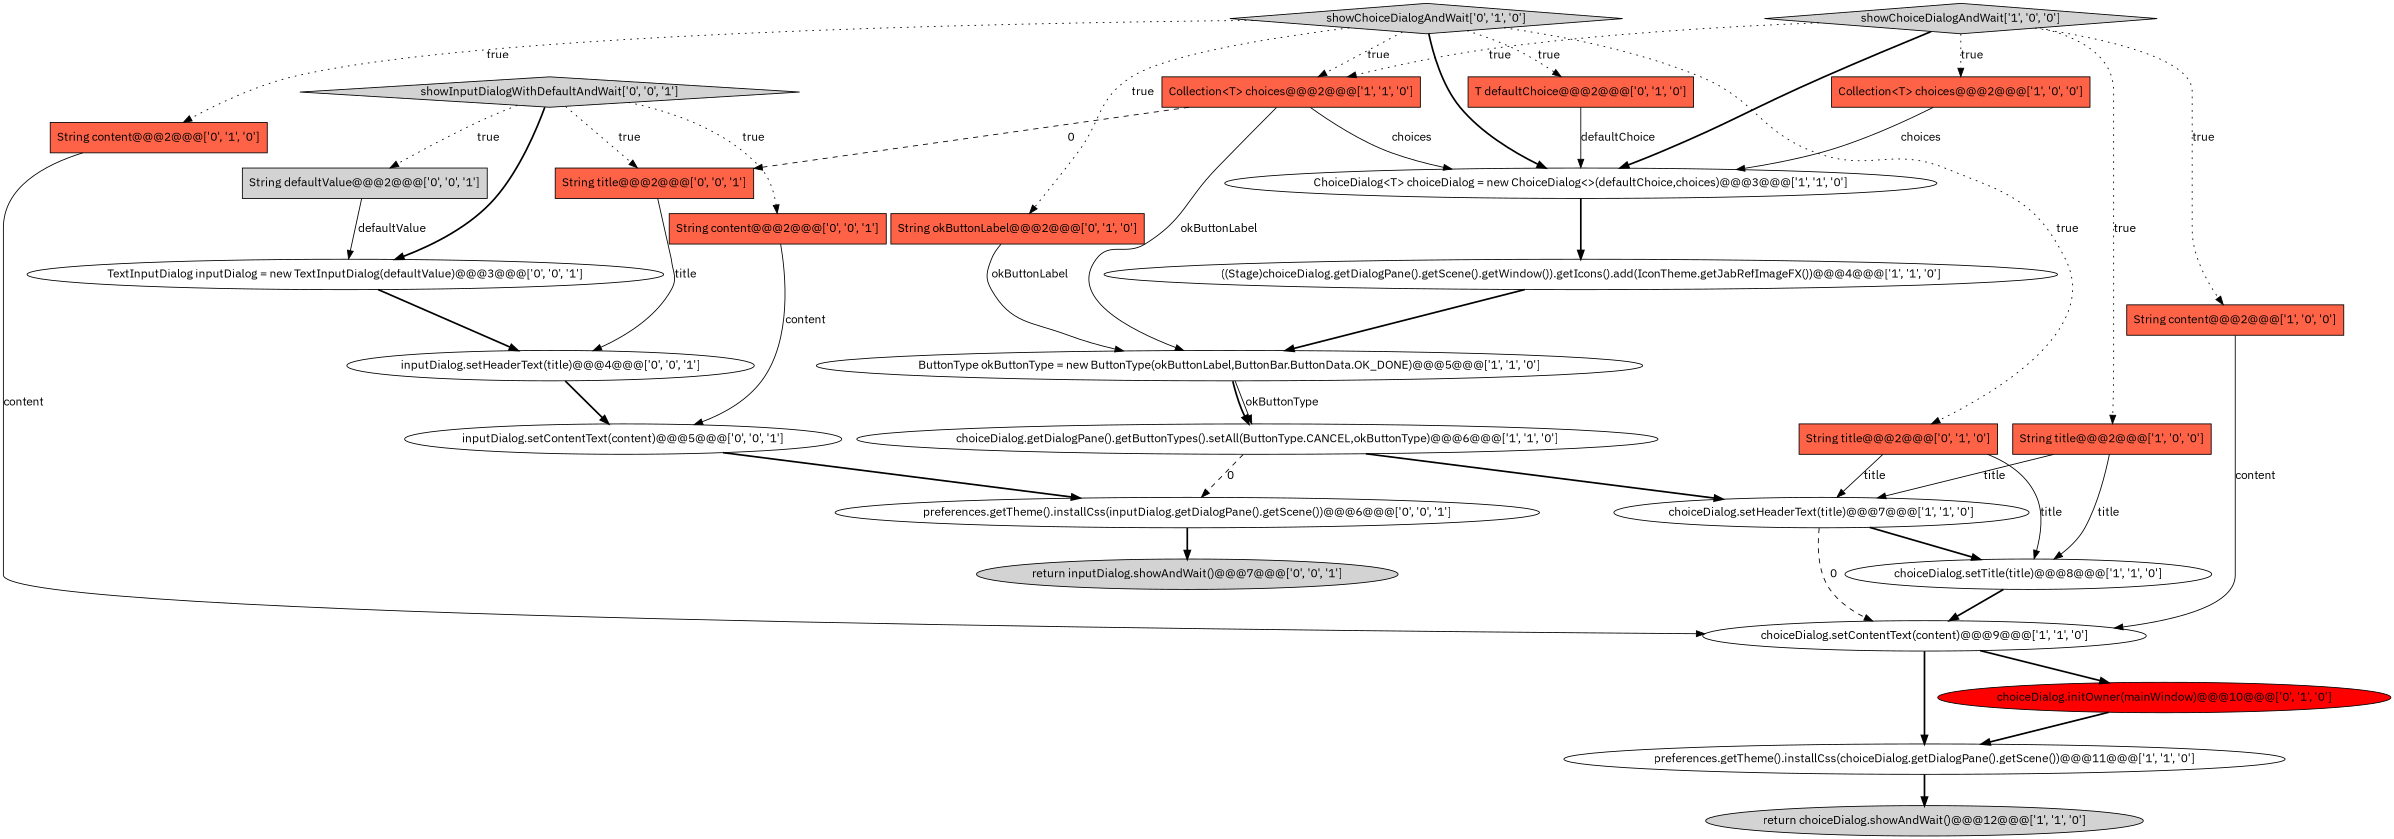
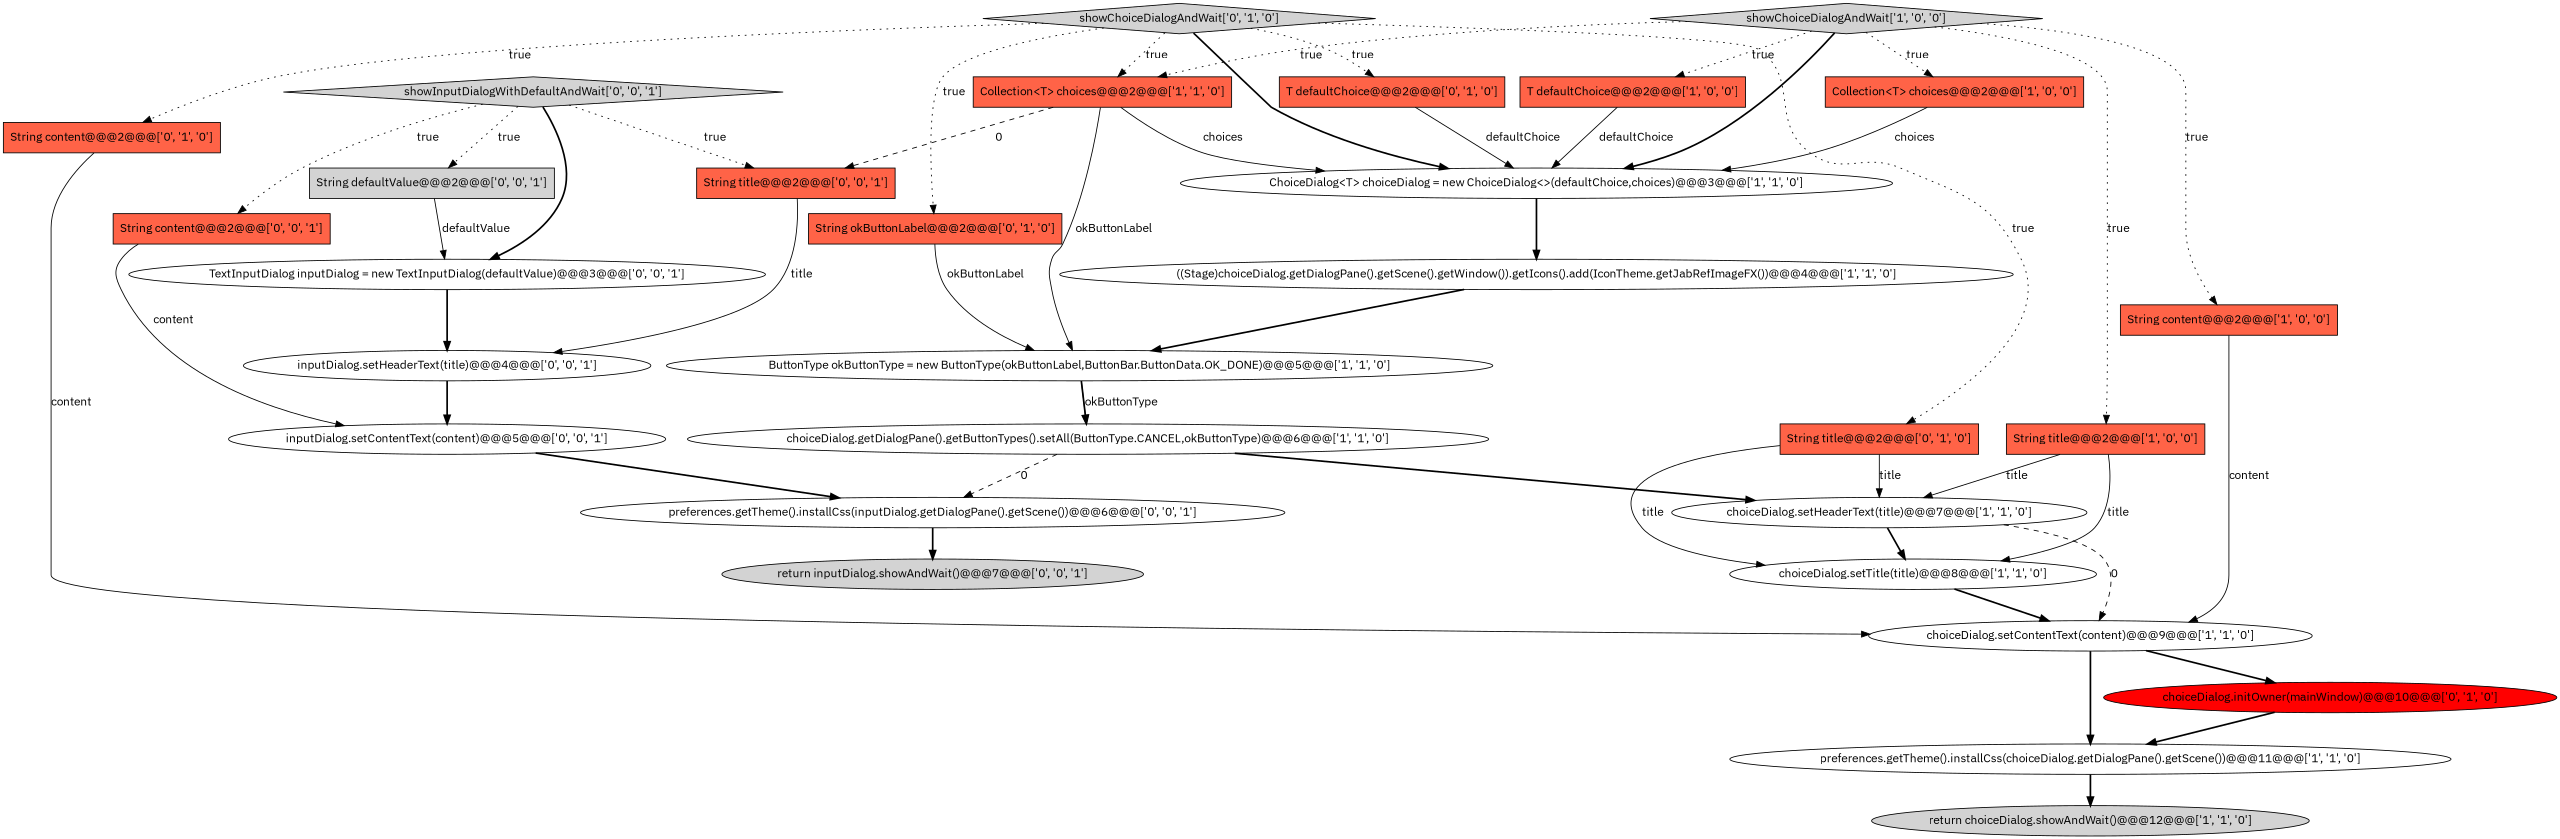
none -> (1633, 92)
